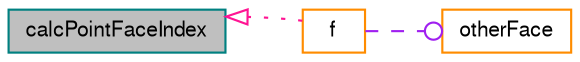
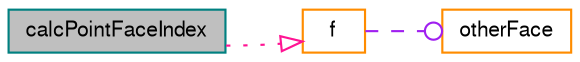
(275, 18) -> (253, 45)
